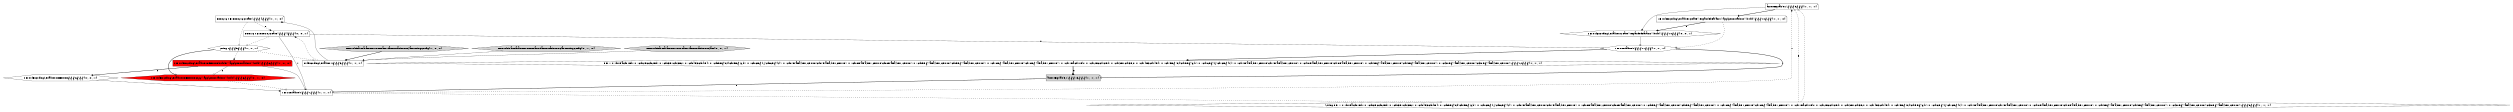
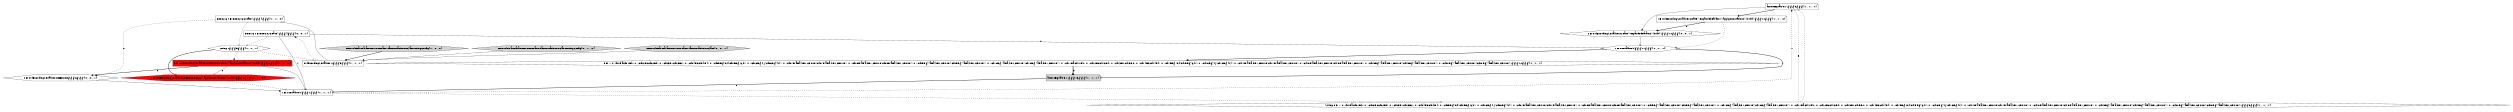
(262, 26) -> (138, 26)
(313, 33) -> (313, 33)
